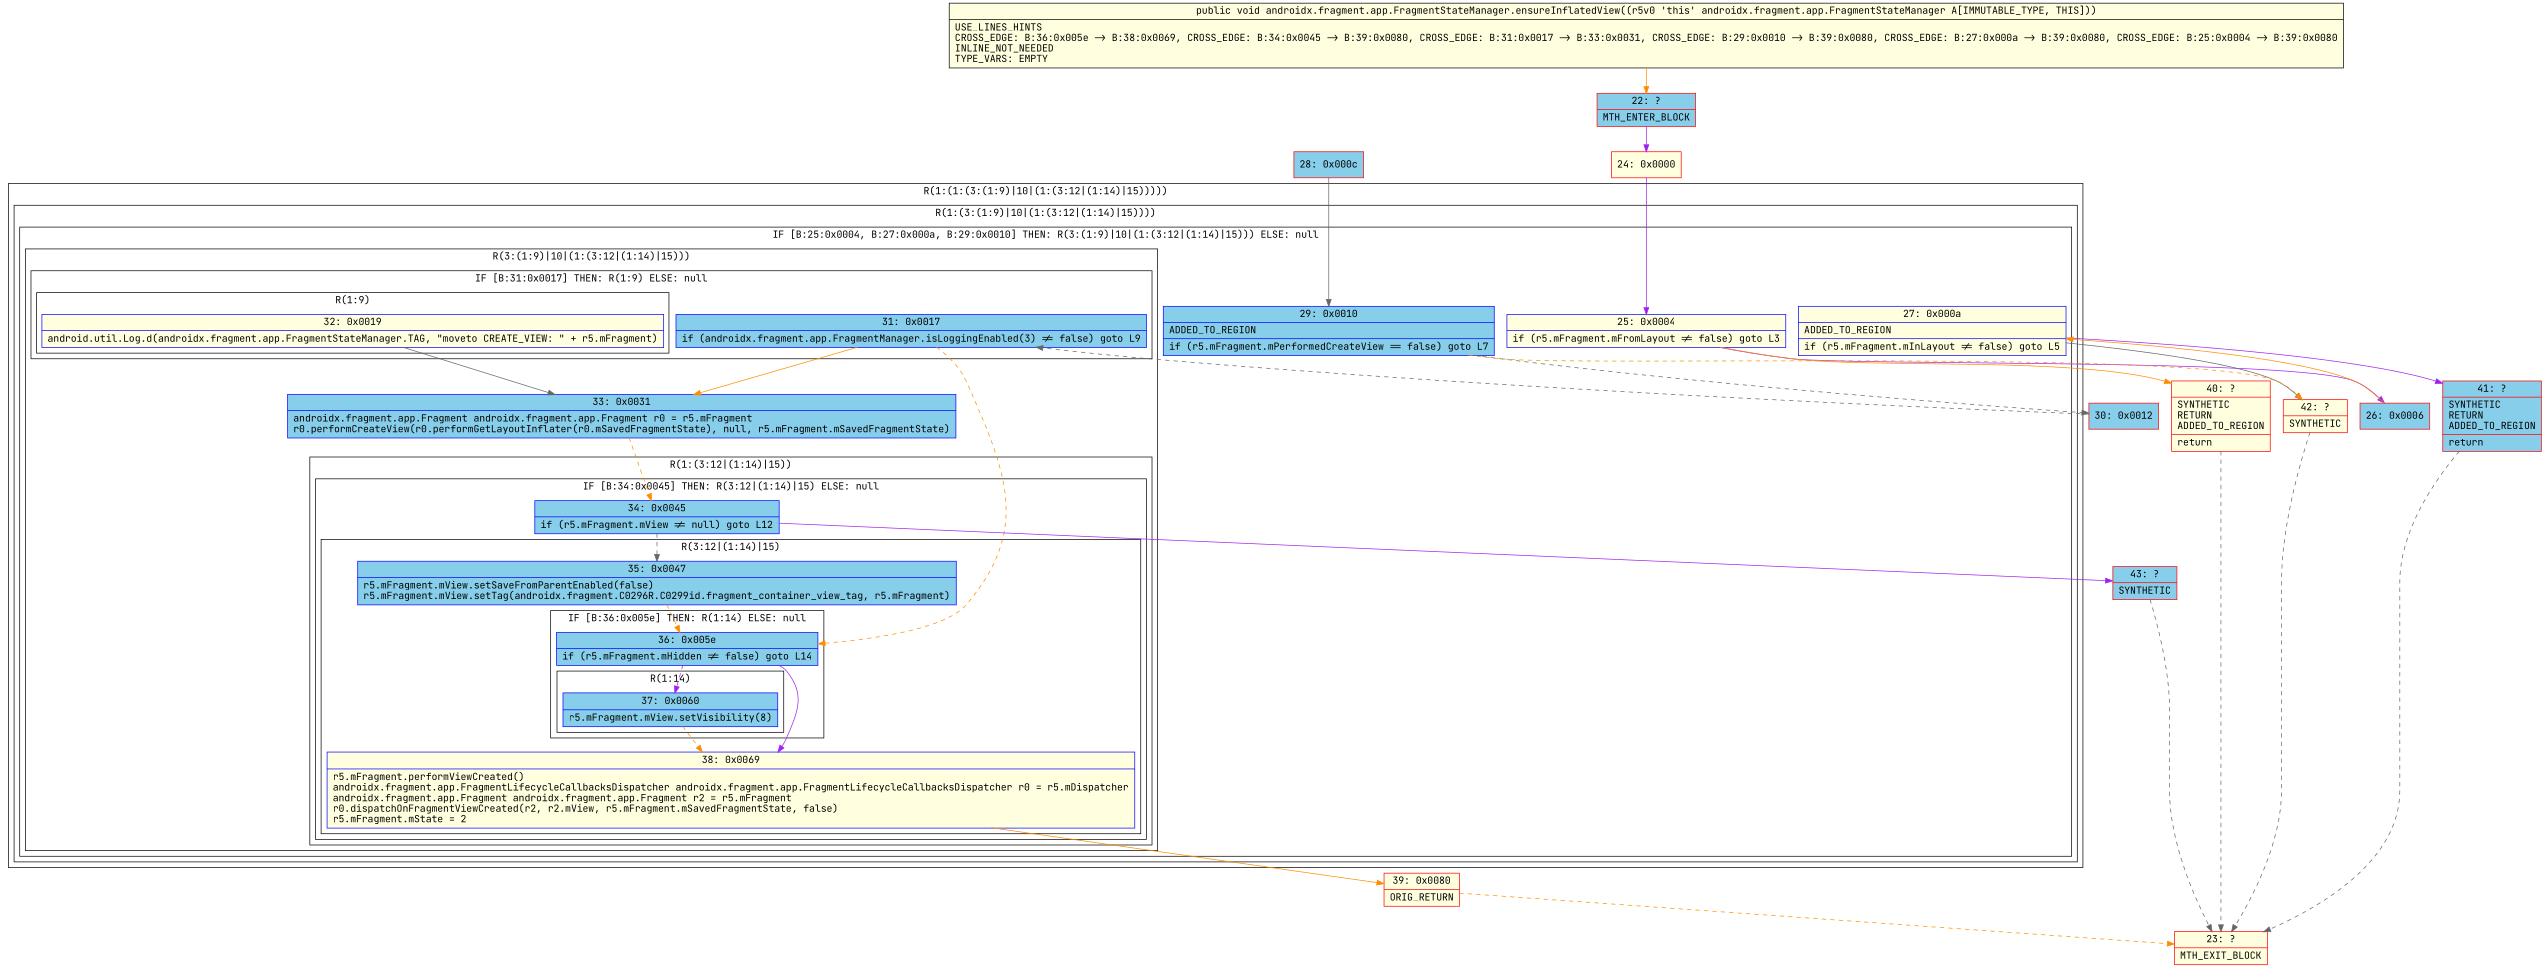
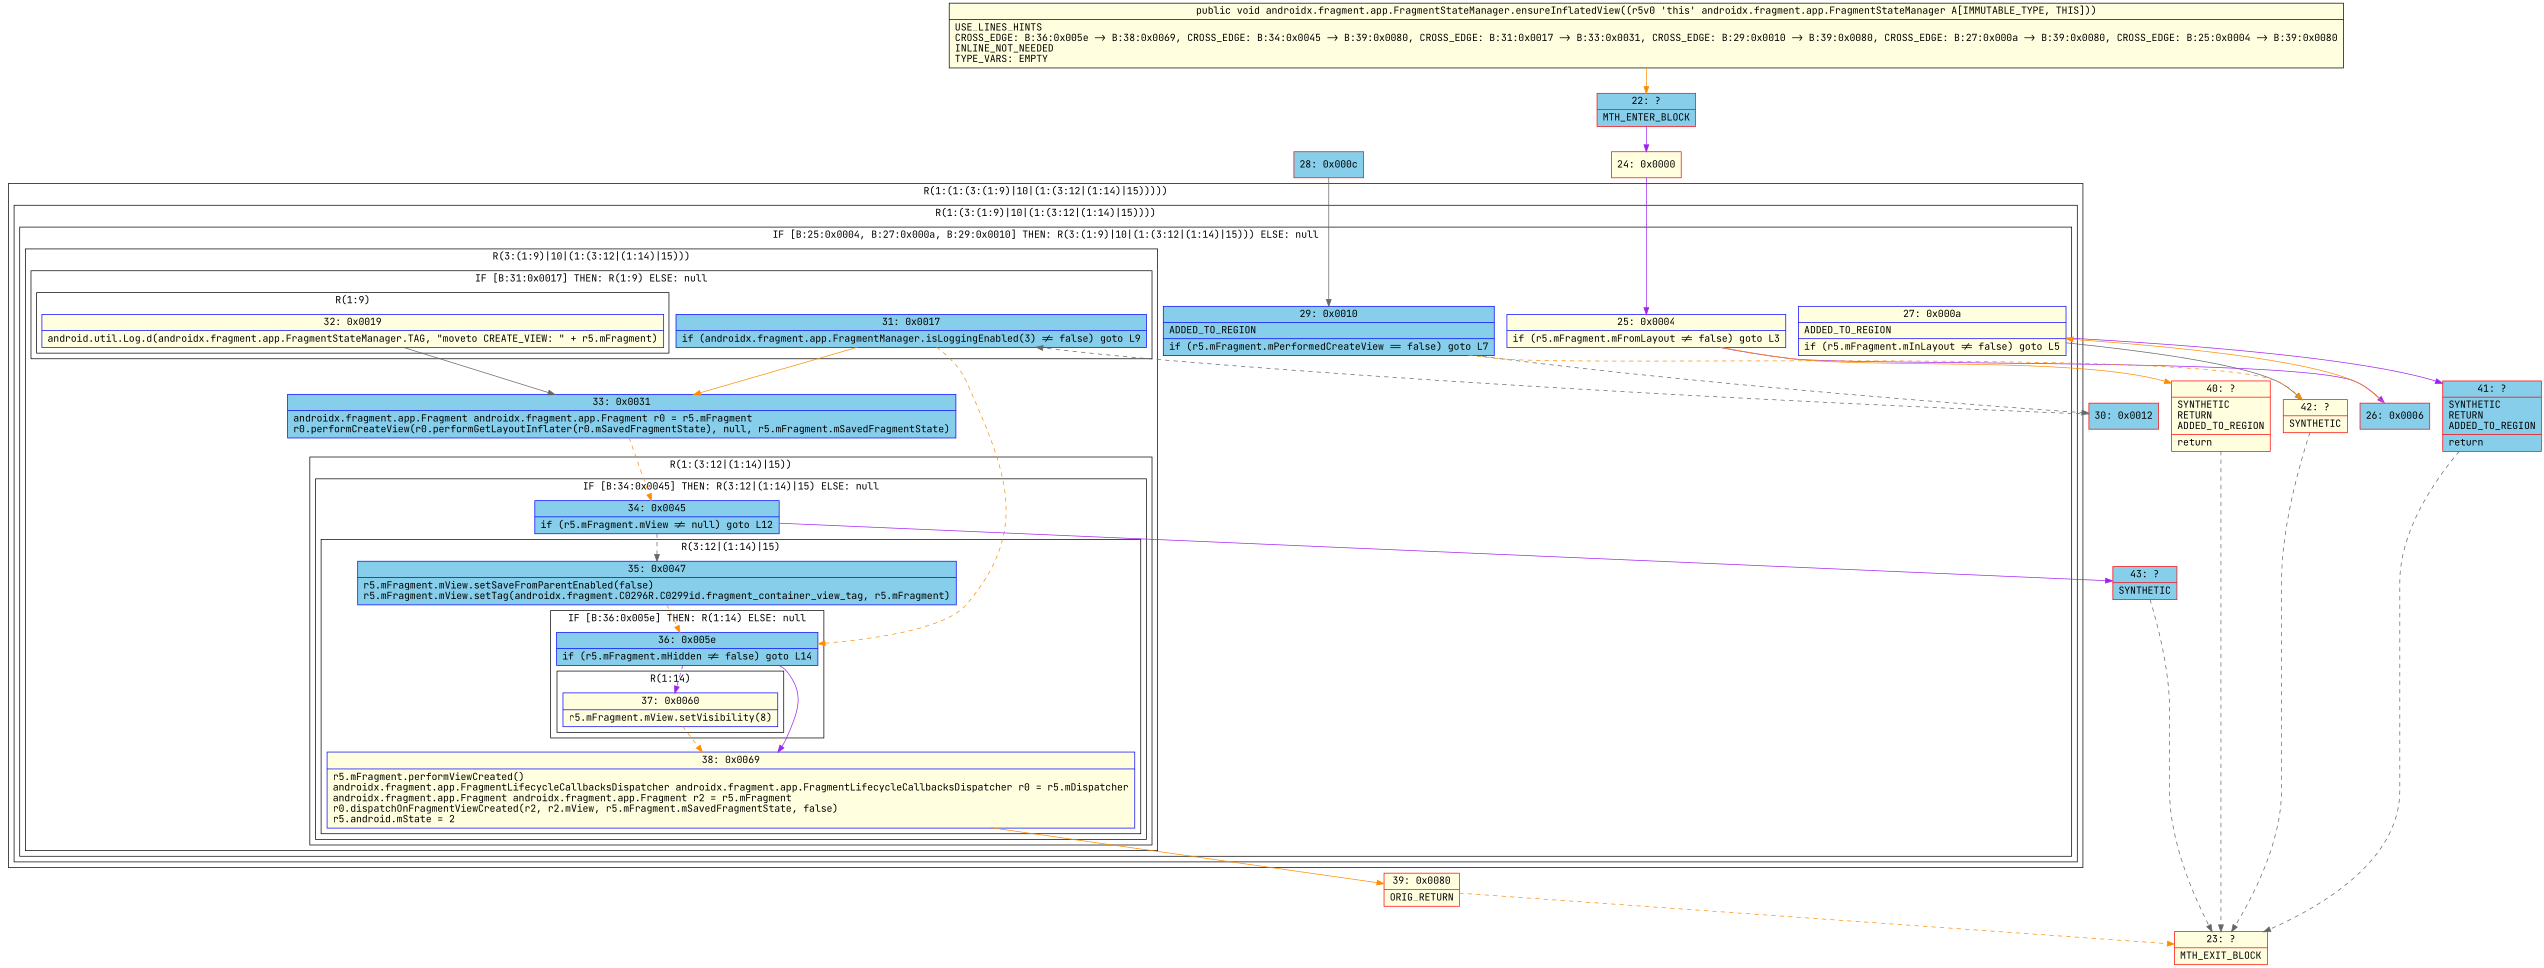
(670, 710) -> (670, 710)
(400, 819) -> (394, 819)
